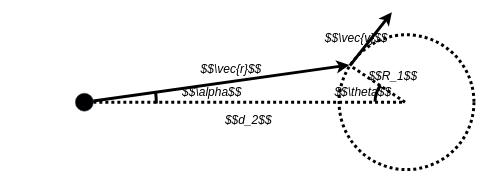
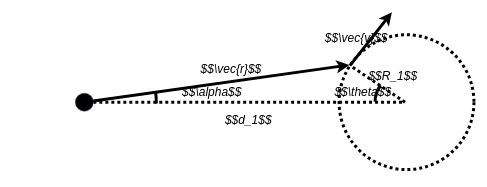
(249, 120) -> (249, 120)
